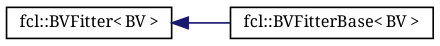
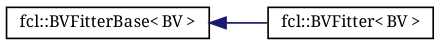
(209, 23) -> (247, 23)
